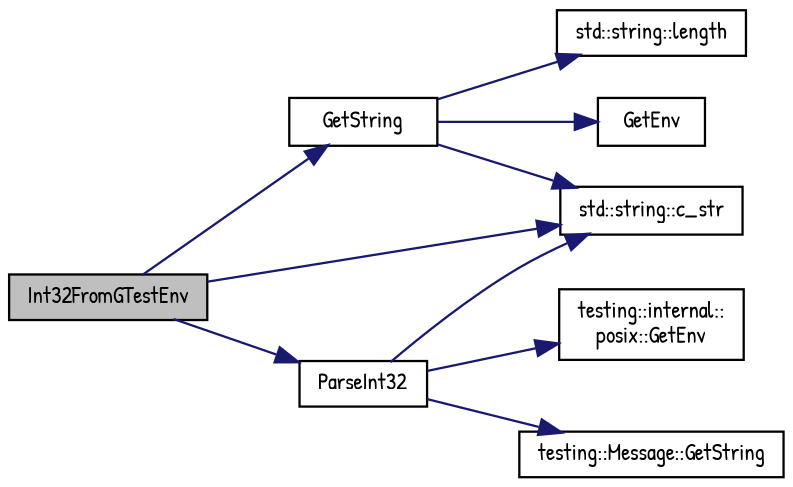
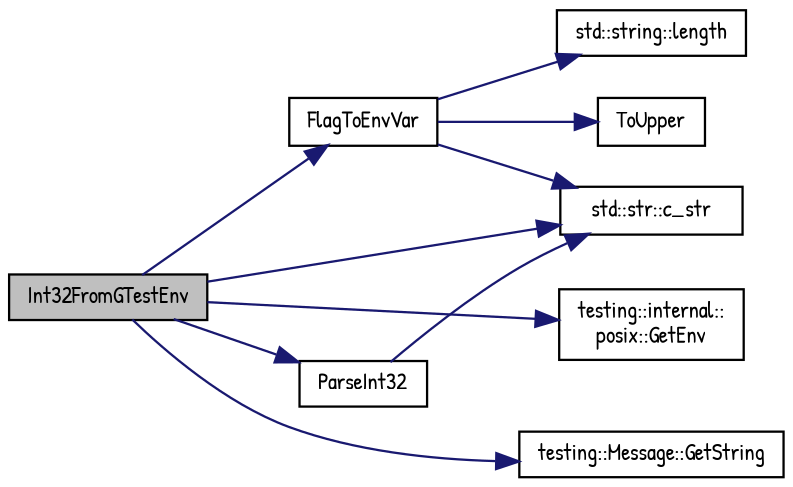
(363, 122) -> (363, 122)
(651, 122) -> (651, 122)
(651, 211) -> (651, 211)
(482, 360) -> (371, 310)
(483, 413) -> (298, 430)
